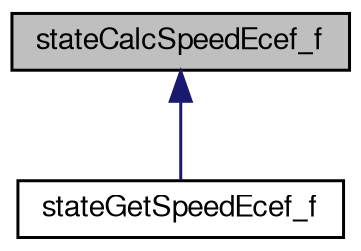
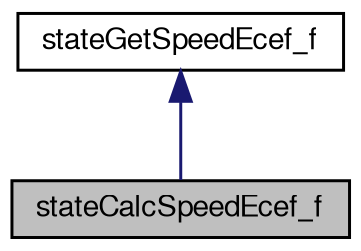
(181, 141) -> (181, 141)
